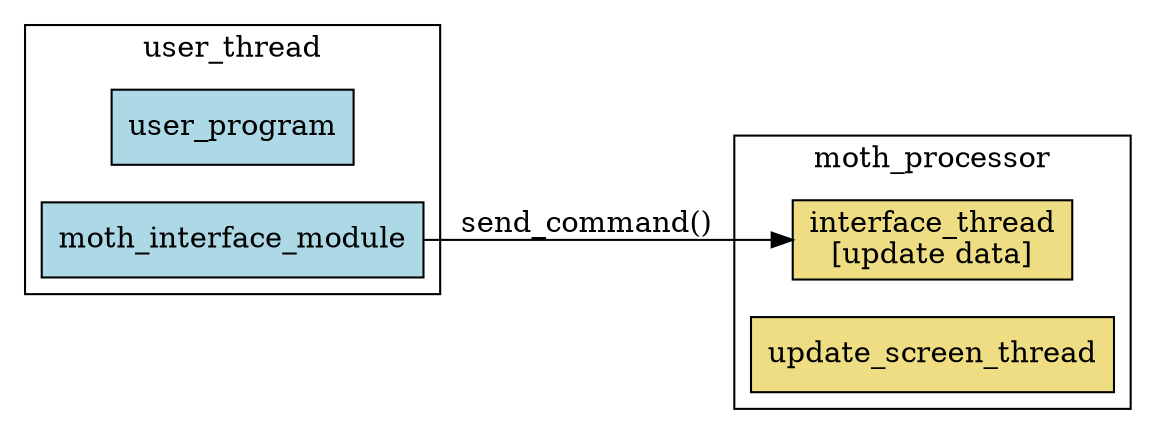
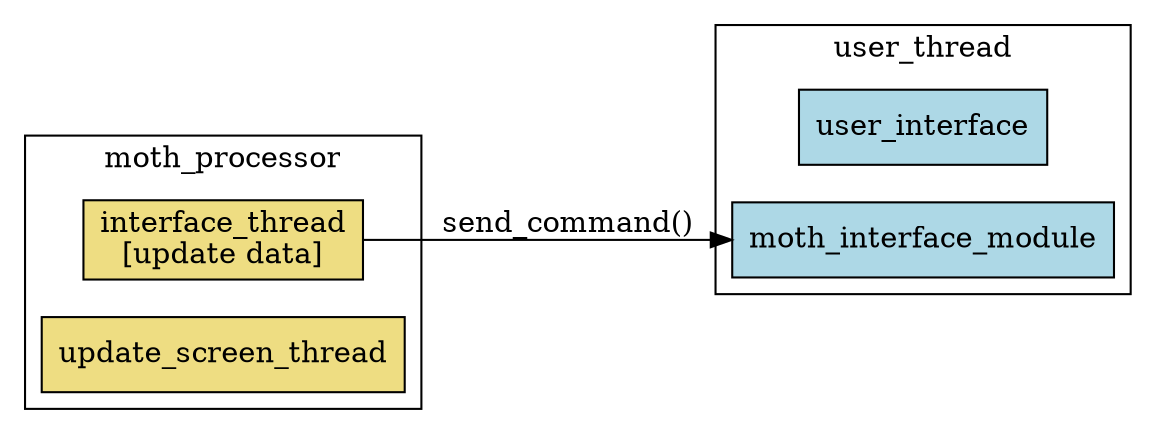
(233, 127) -> (923, 127)
(598, 240) -> (537, 240)
